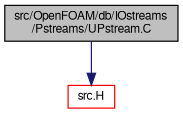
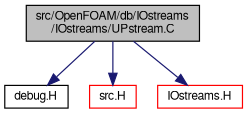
(91, 23) -> (113, 23)
none -> (36, 97)
none -> (200, 97)
